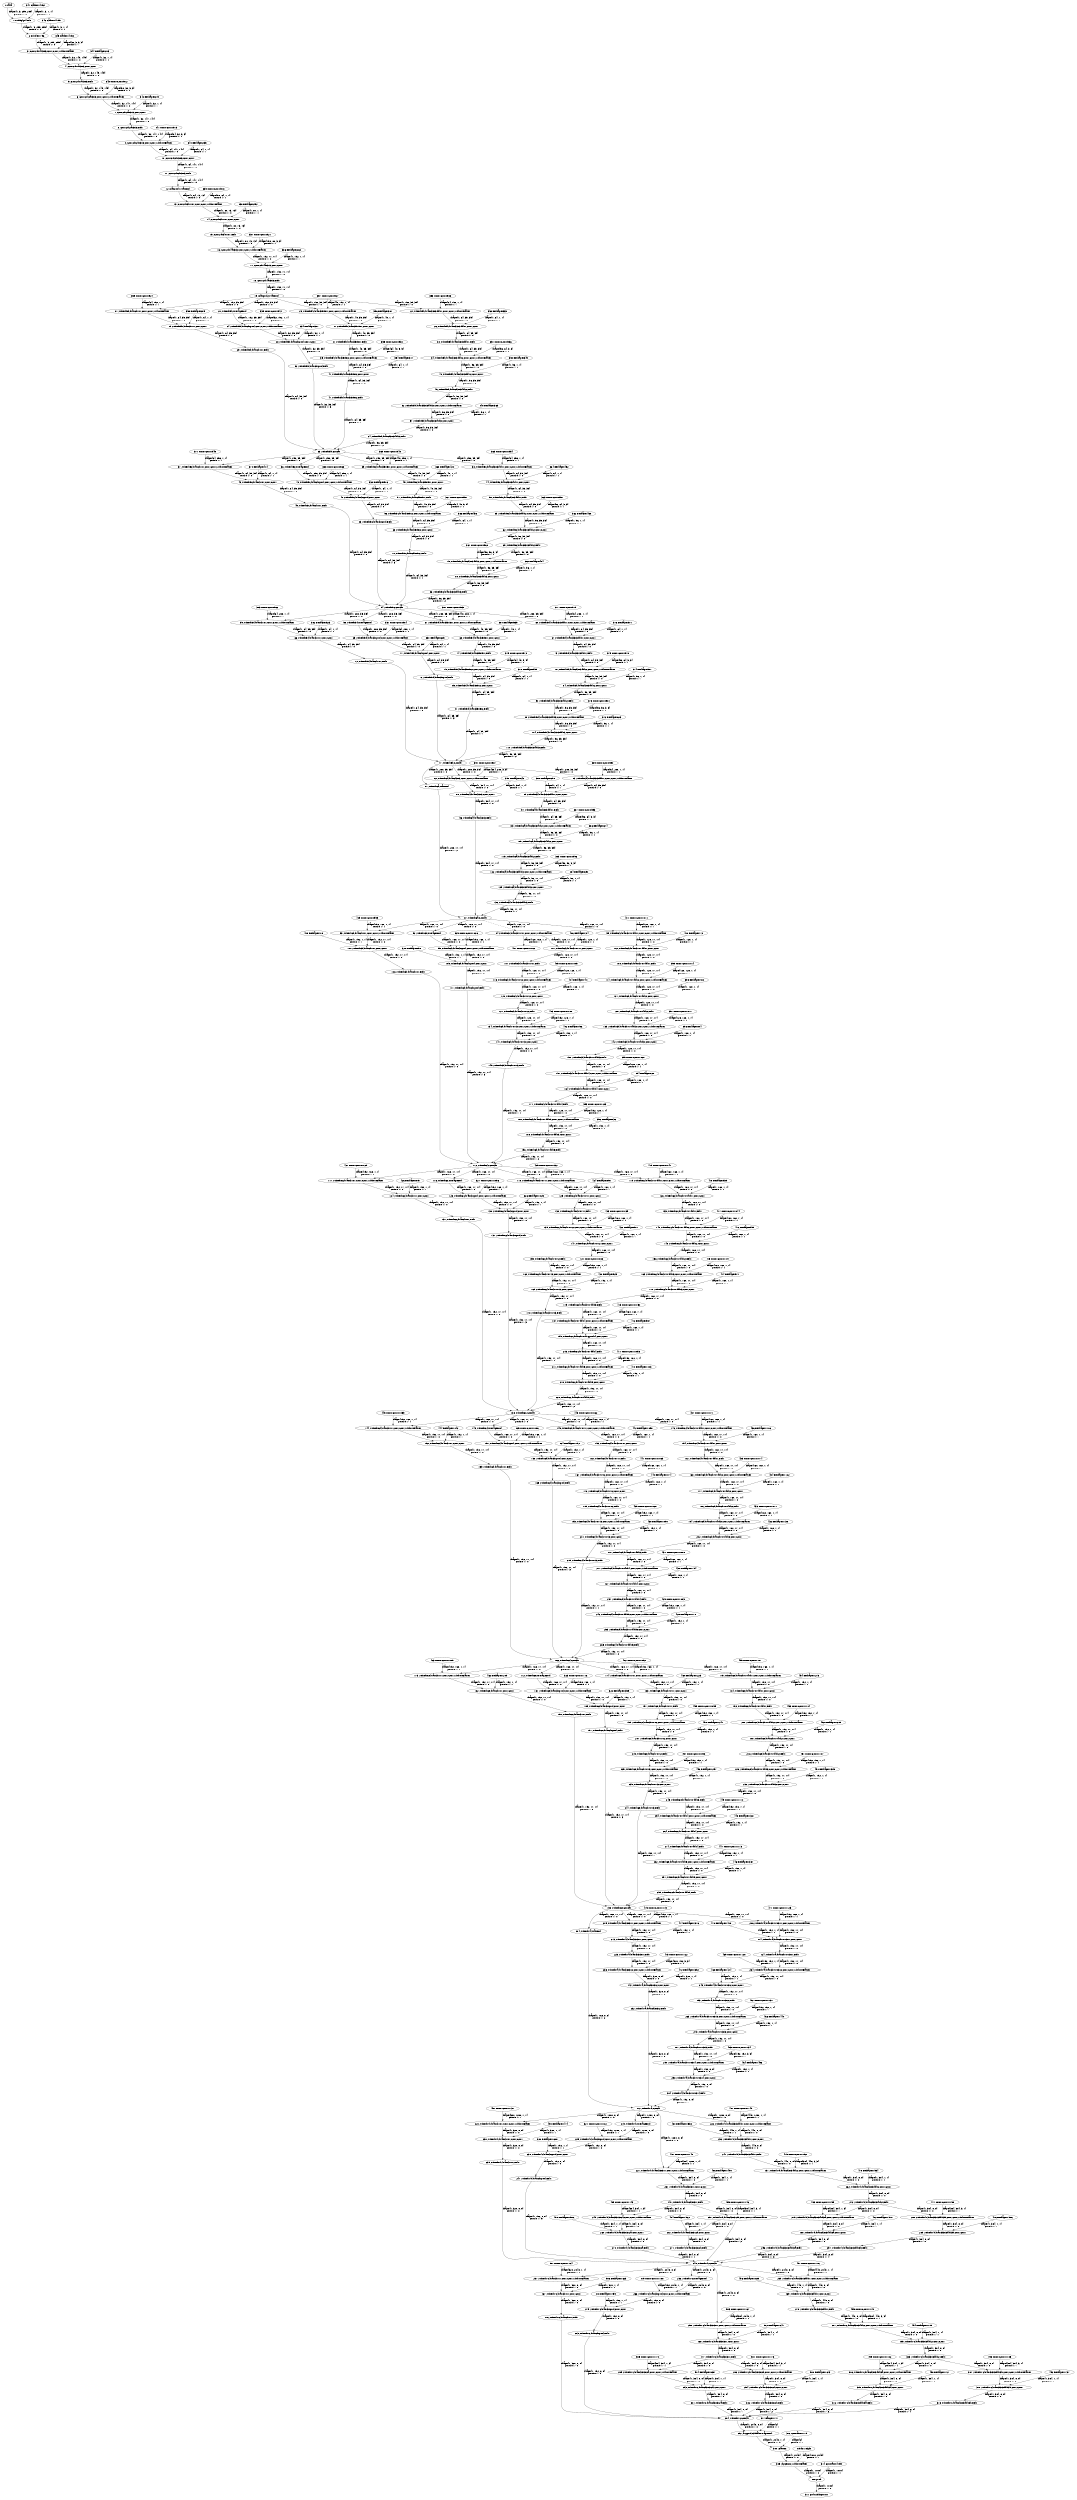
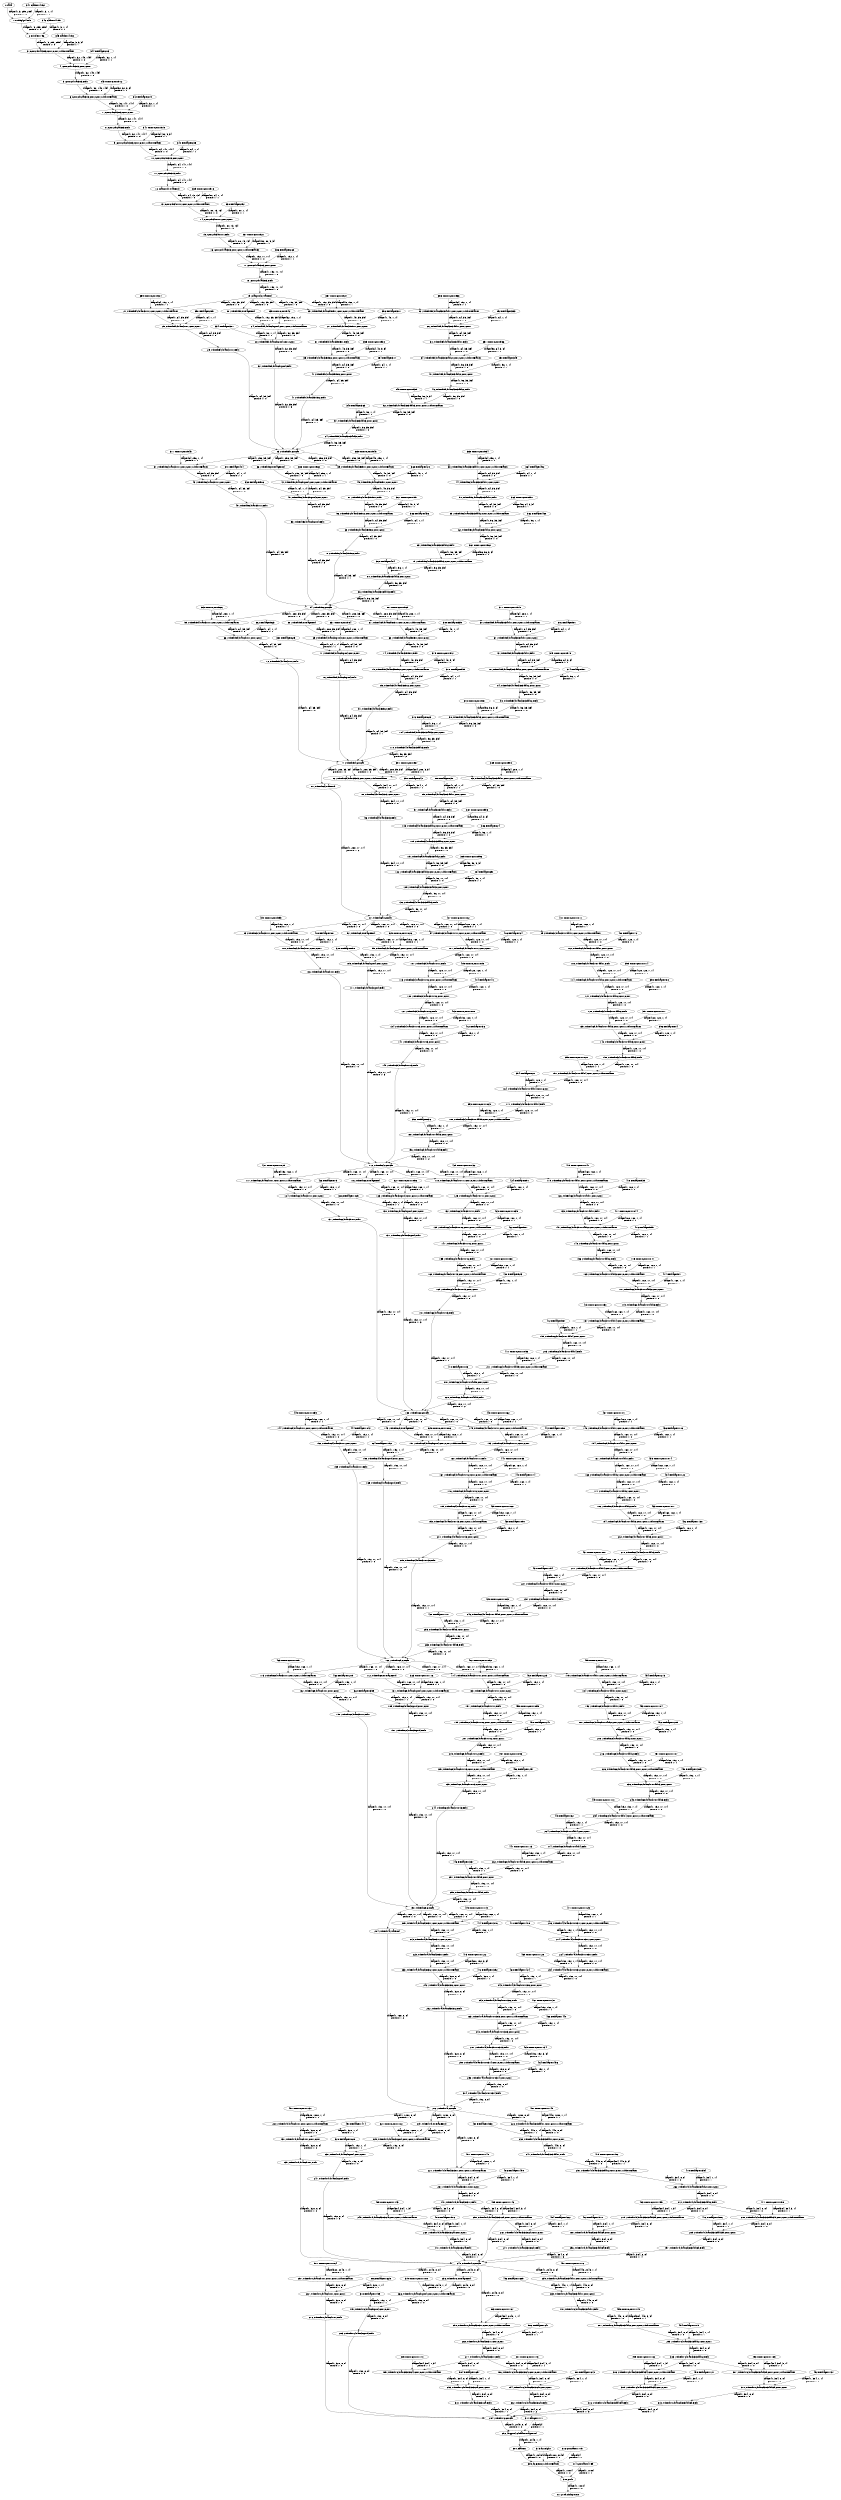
none -> (406, 390)
(524, 940) -> (458, 925)
(592, 1251) -> (460, 1251)
(583, 1336) -> (563, 1336)
(789, 2441) -> (566, 2458)
